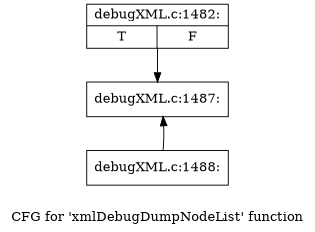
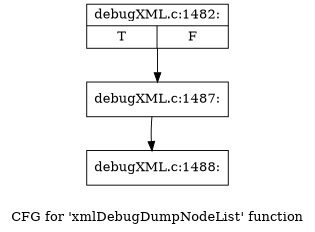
(164, 138) -> (151, 129)
